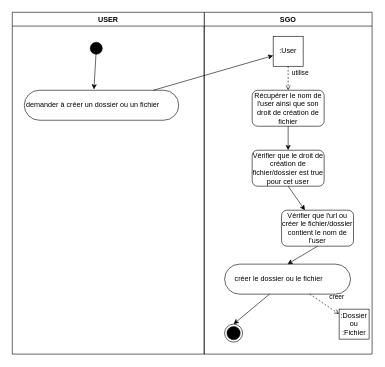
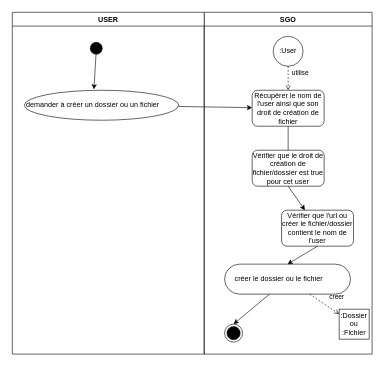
(288, 51) -> (288, 51)
(212, 74) -> (239, 108)
(102, 105) -> (102, 105)
(288, 144) -> (288, 146)
